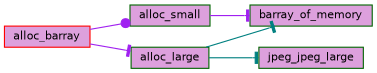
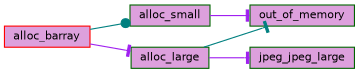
(311, 16) -> (302, 16)
(106, 27) -> (106, 27)
(231, 58) -> (227, 58)
